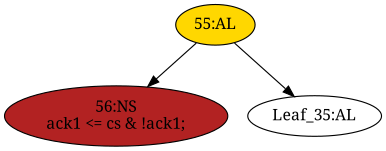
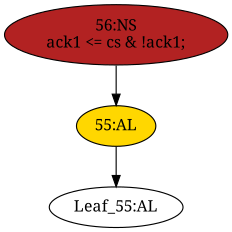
(176, 61) -> (116, 80)
(315, 116) -> (116, 207)
